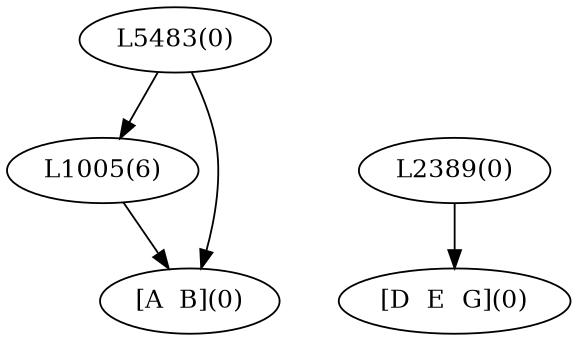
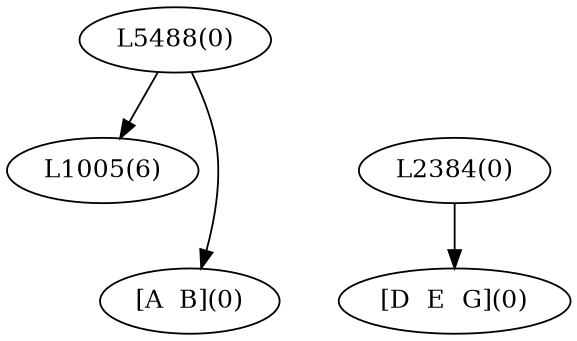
(175, 40) -> (175, 40)
(455, 171) -> (455, 171)
(141, 228) -> none
